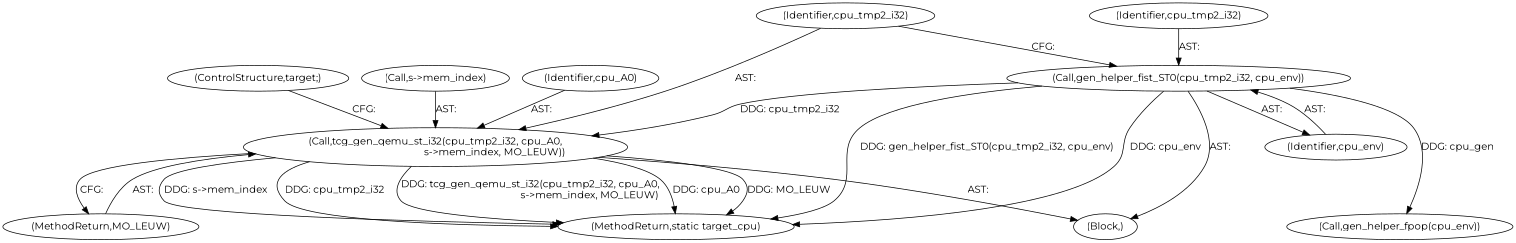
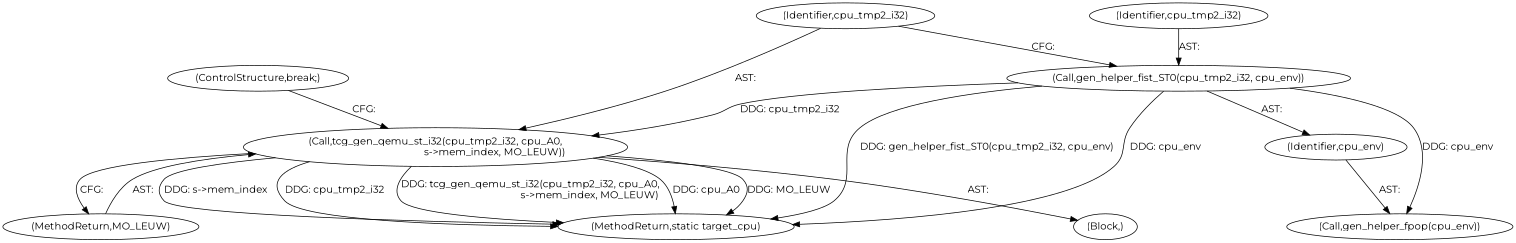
(258, 78) -> (258, 78)
(436, 78) -> none
(591, 78) -> none
(1295, 108) -> (1365, 184)
(1458, 147) -> (1458, 147)
(1203, 168) -> none
